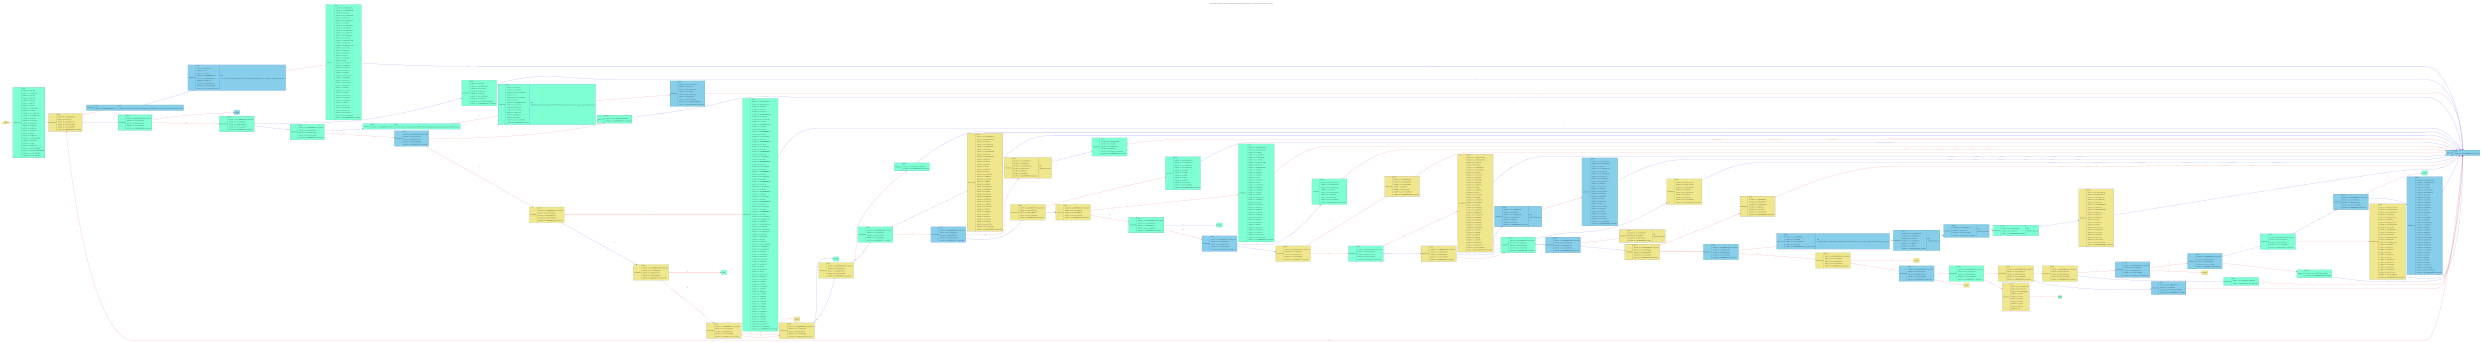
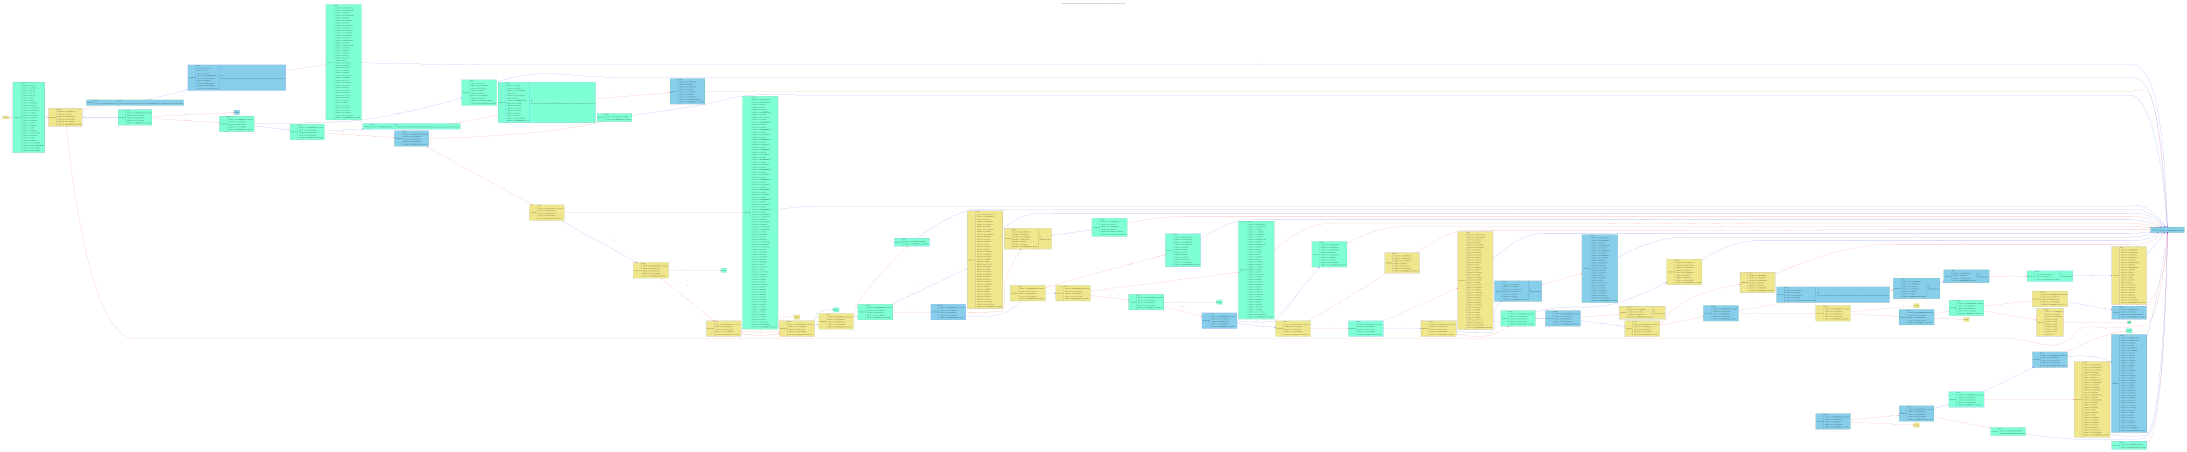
(2060, 274) -> none
